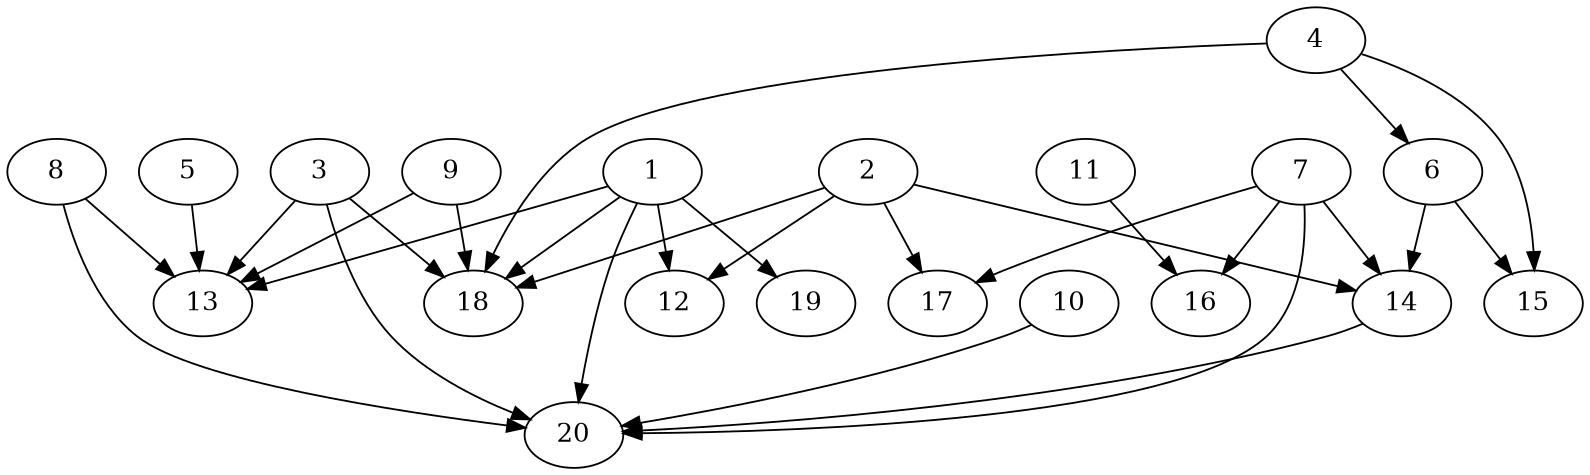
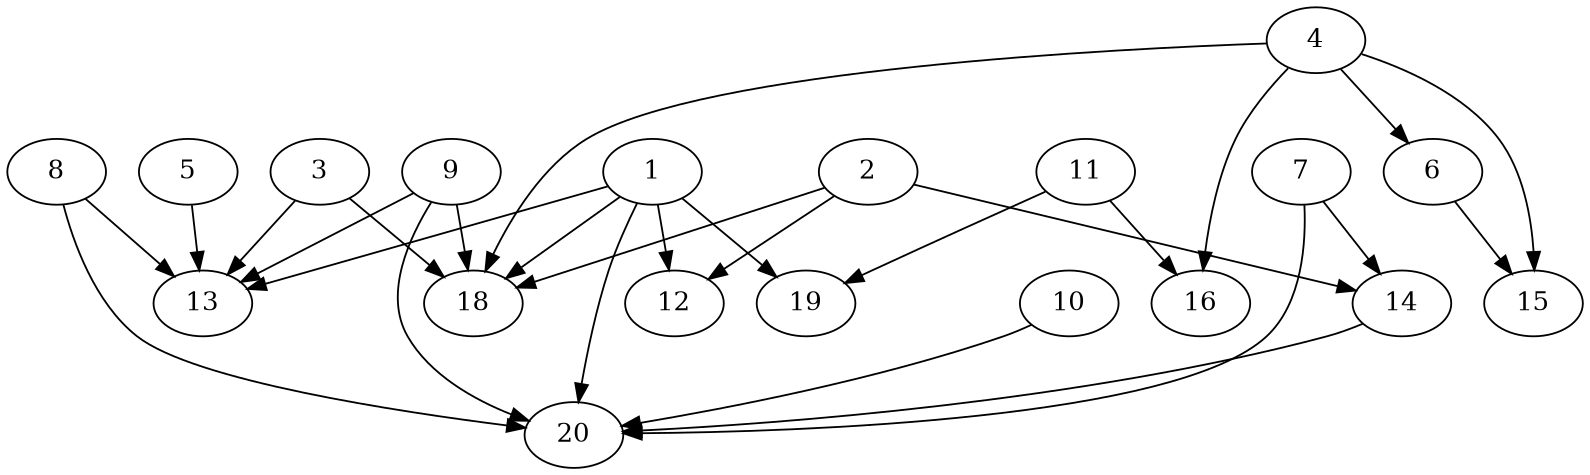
(1420, 228) -> none
(1257, 230) -> (1230, 152)
none -> (954, 233)
(938, 303) -> none
(390, 335) -> (406, 331)
